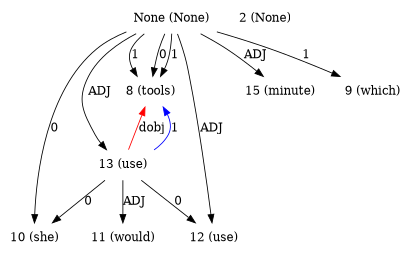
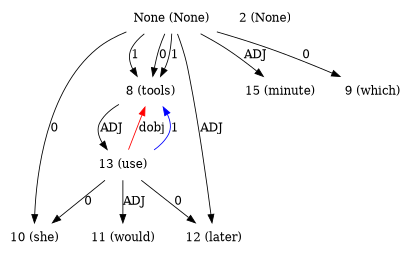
(306, 55) -> (306, 55)
(87, 80) -> (101, 120)
(214, 238) -> (214, 238)
